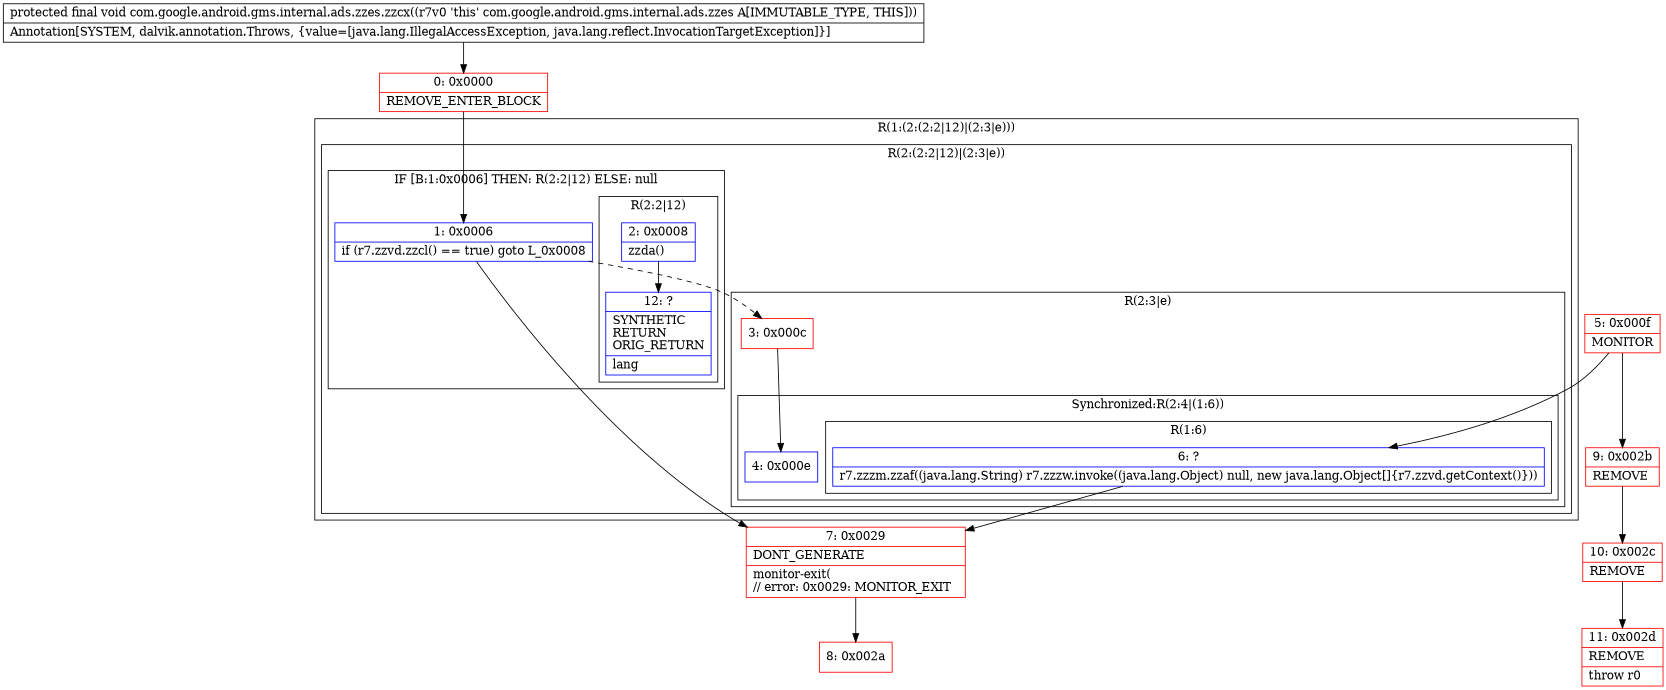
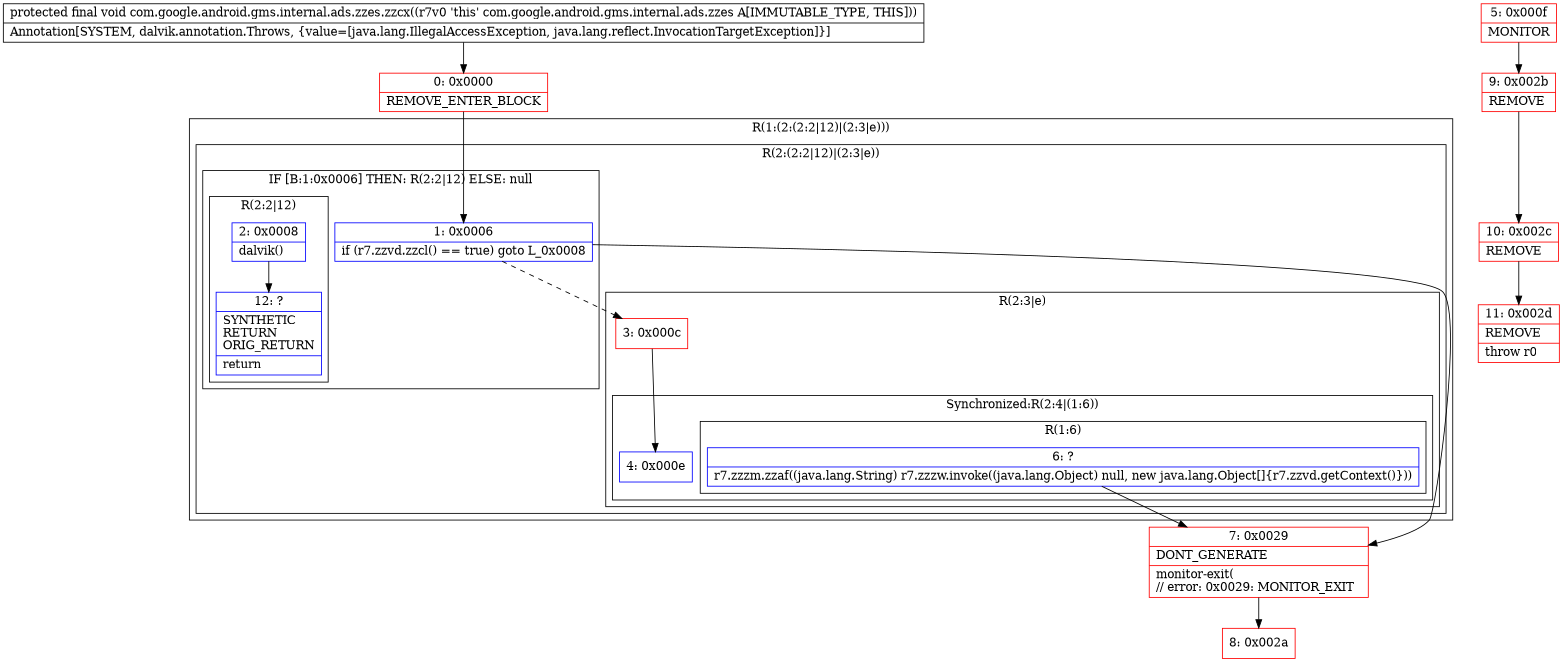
(646, 251) -> (261, 251)
(625, 365) -> (242, 365)
(1511, 415) -> none
